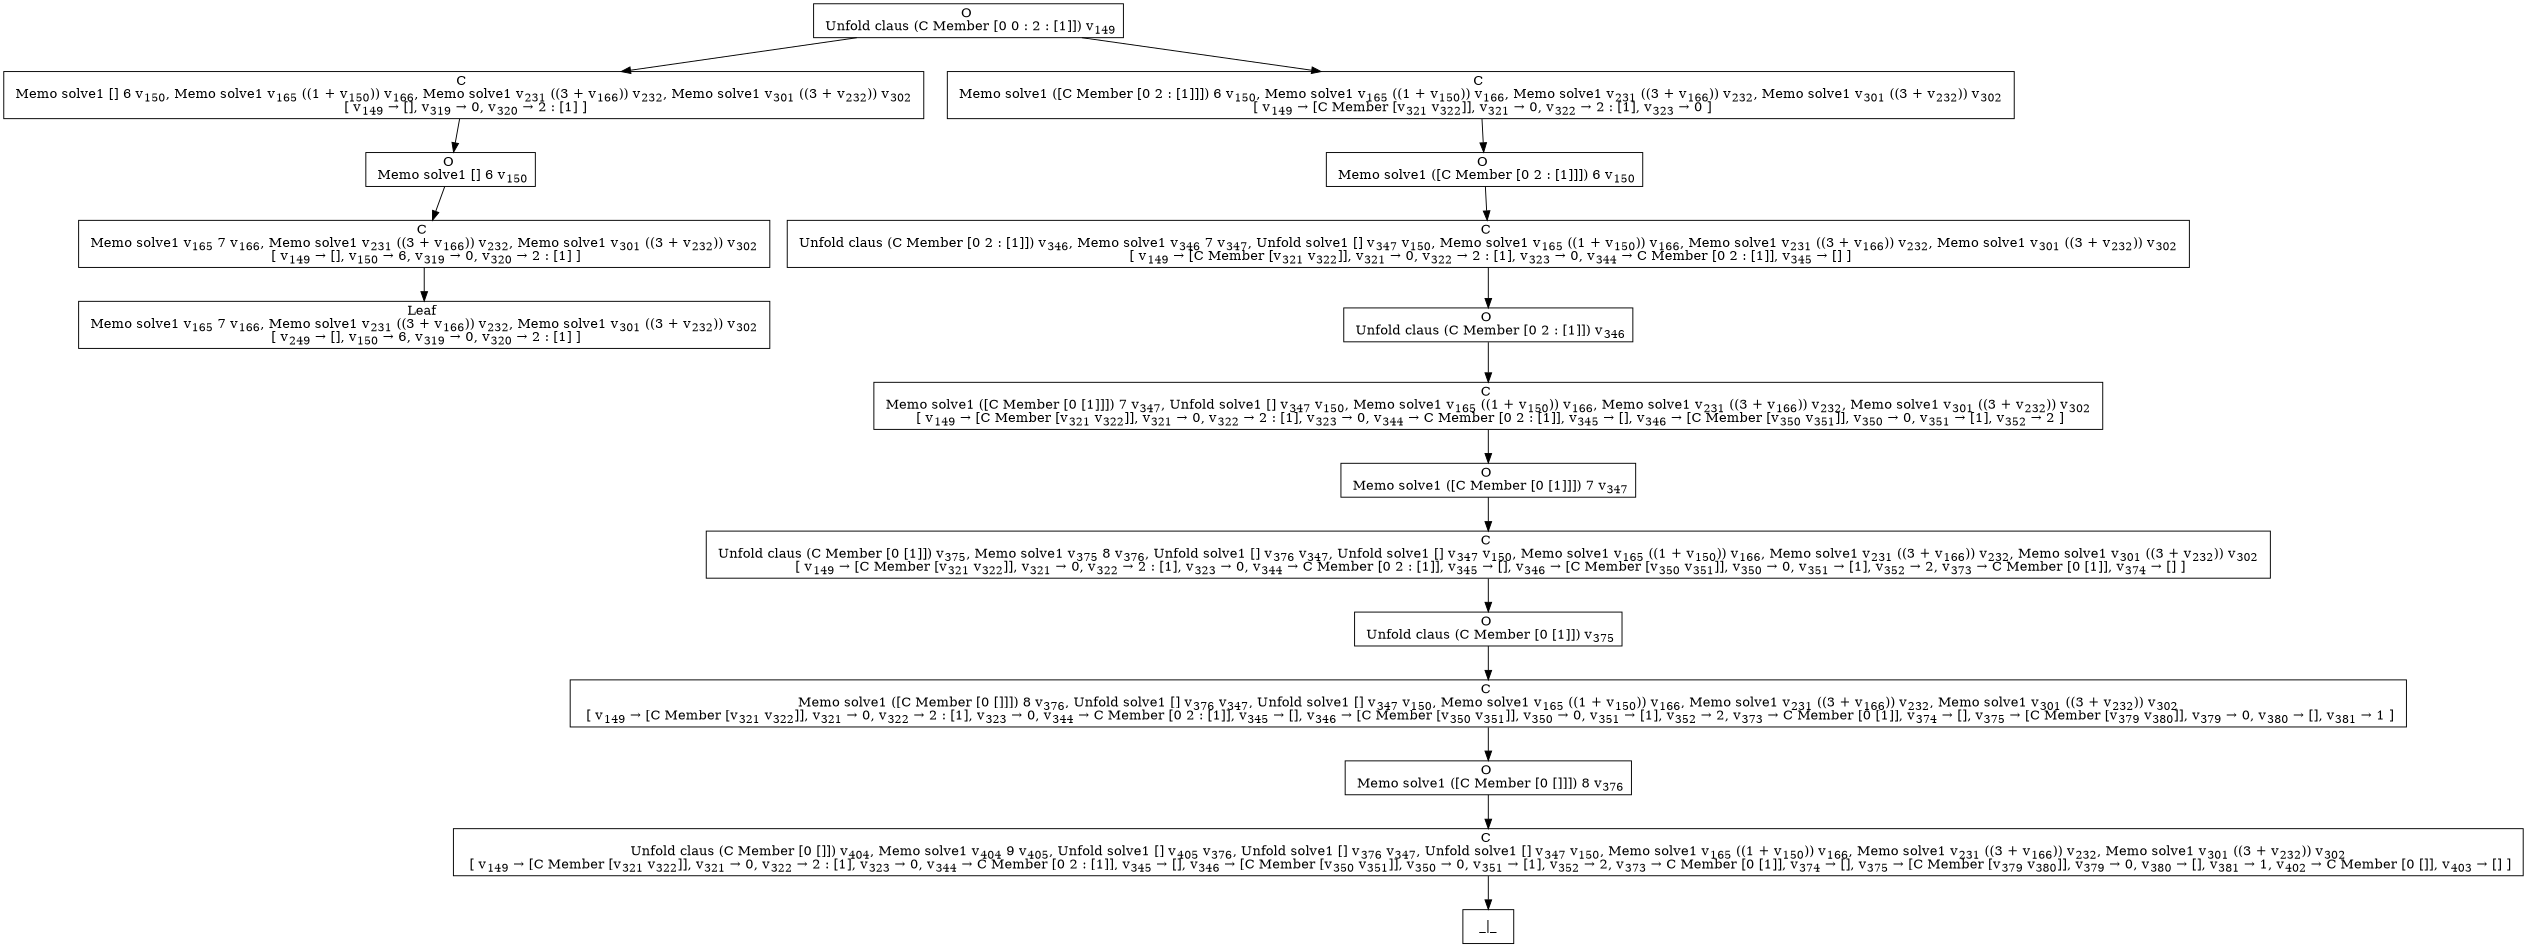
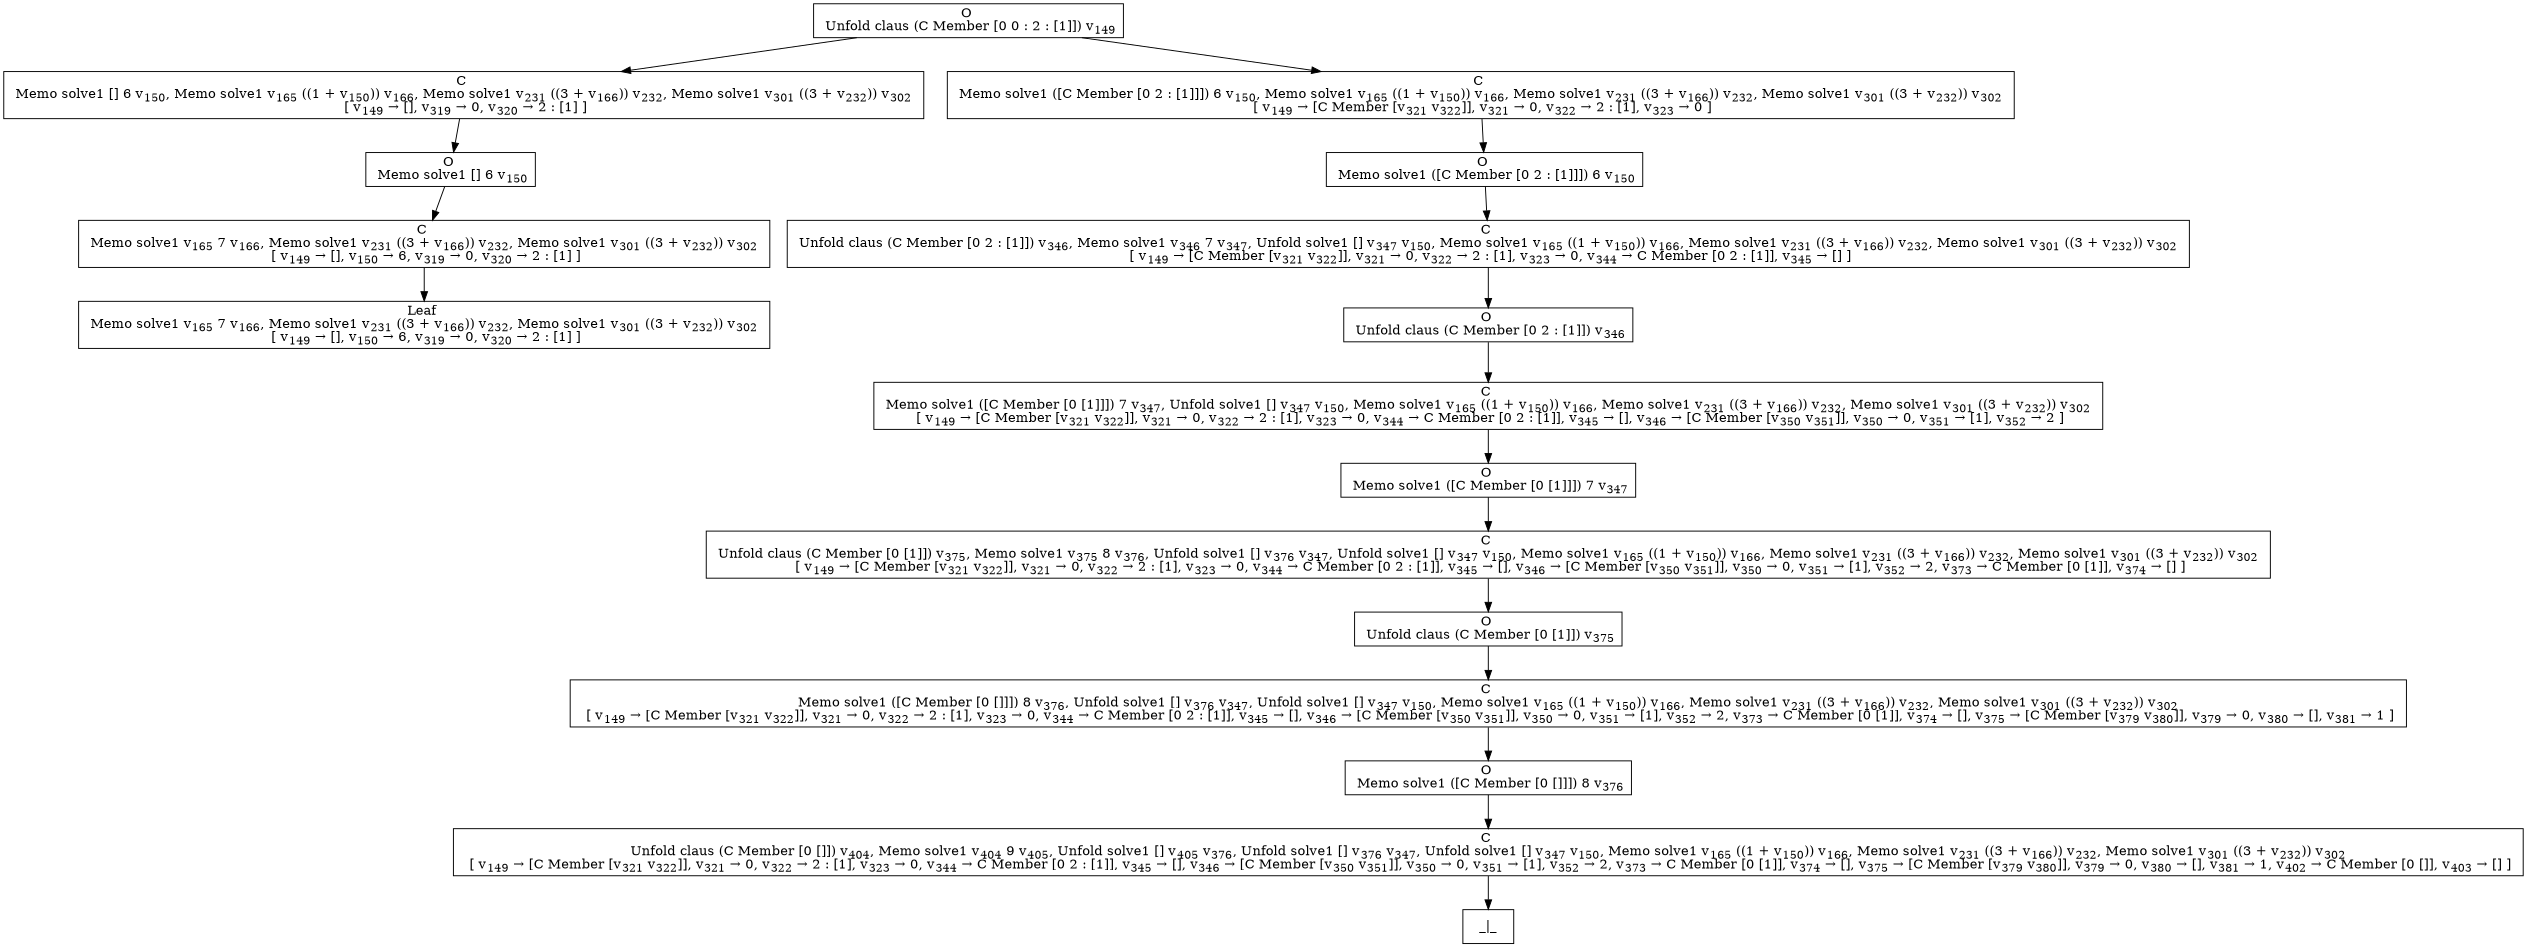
(300, 337) -> (300, 337)
